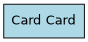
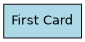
(44, 21) -> (43, 21)
